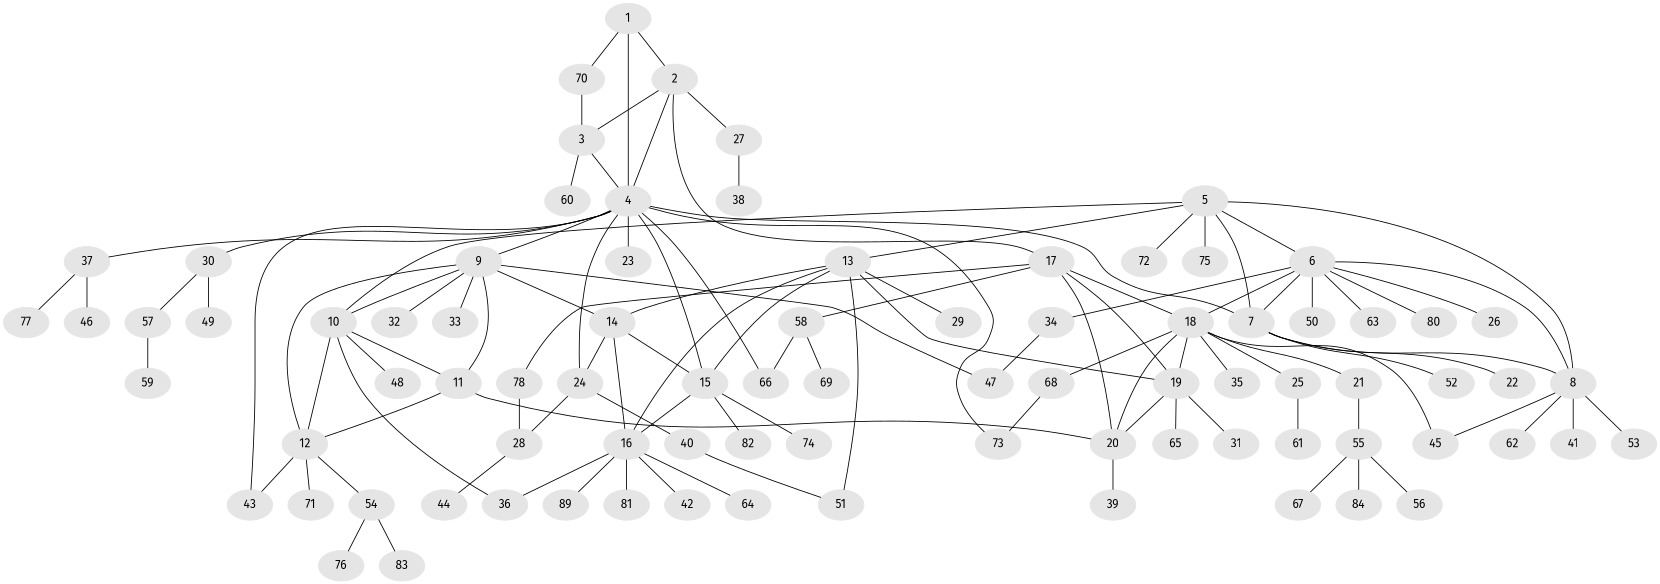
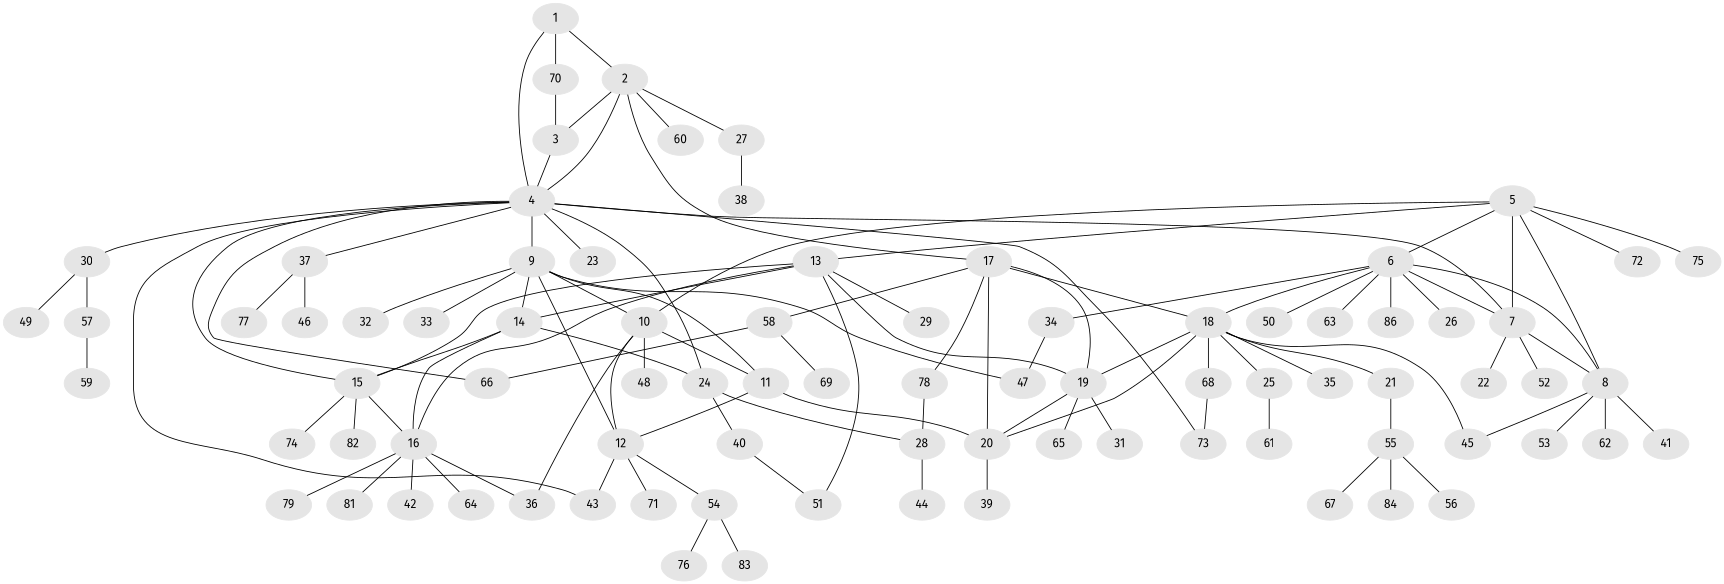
(575, 170) -> (653, 110)
(1434, 323) -> (1391, 323)
(566, 505) -> (289, 505)
